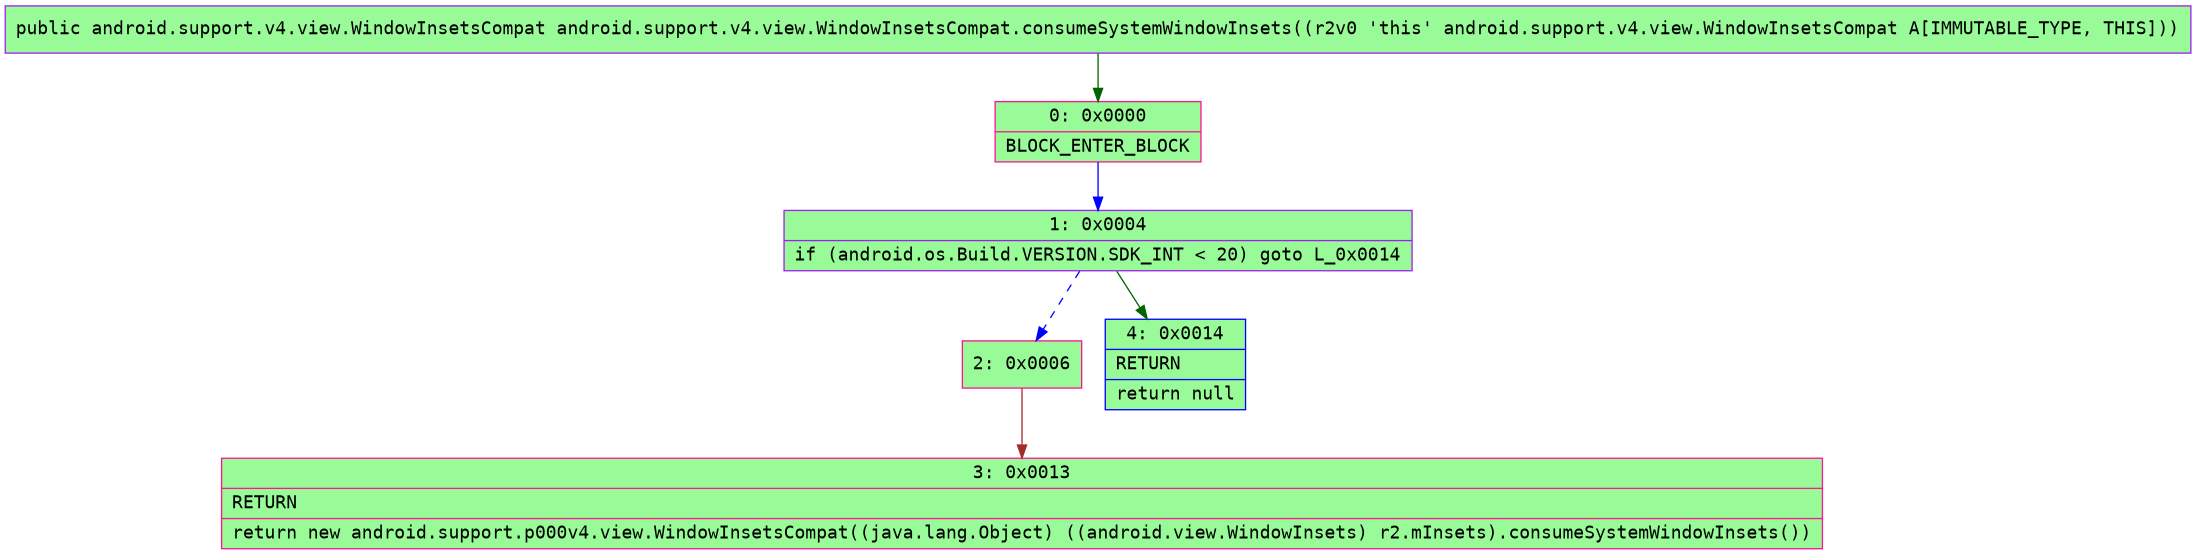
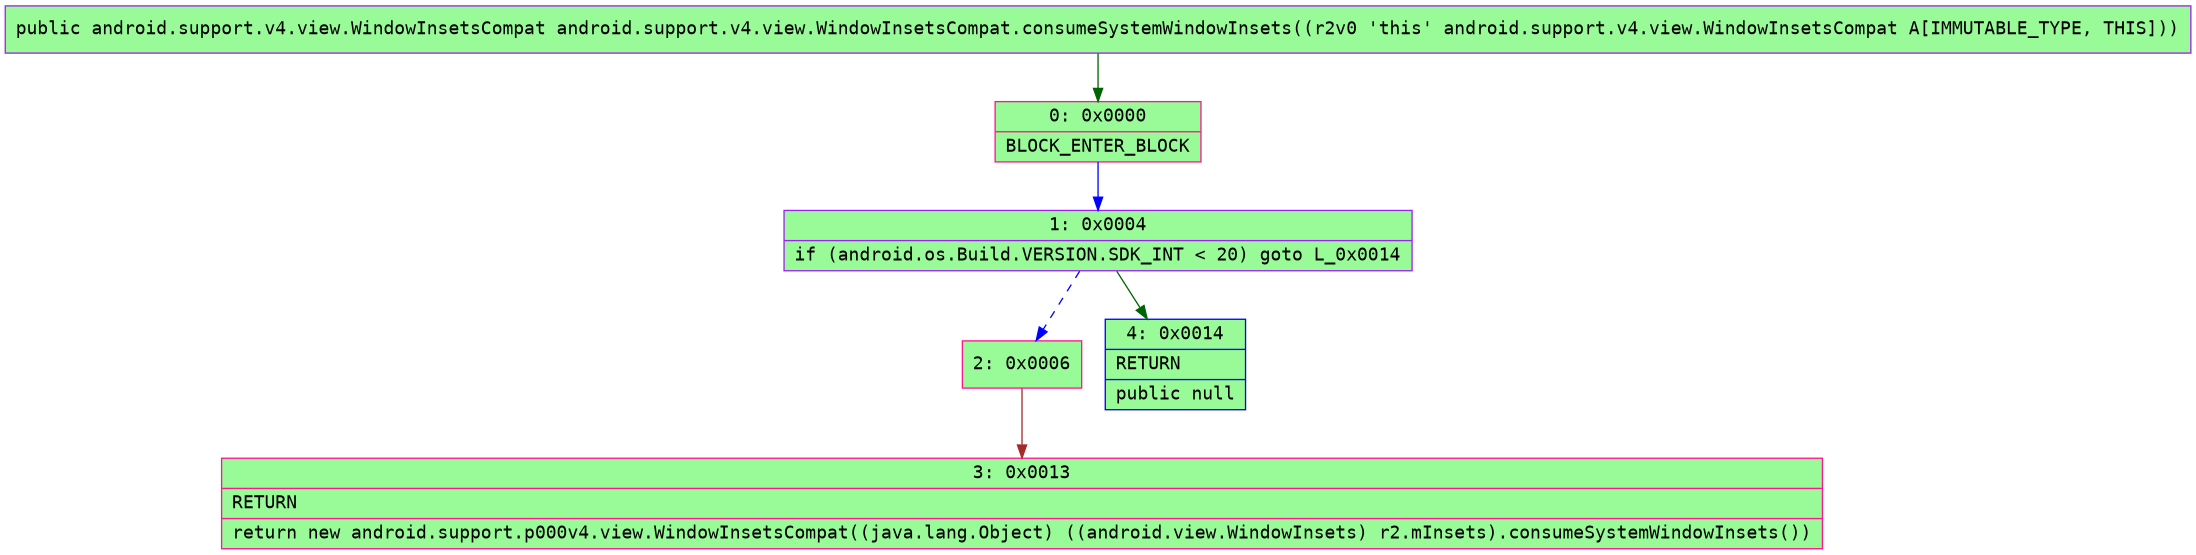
(1175, 394) -> (1175, 394)
